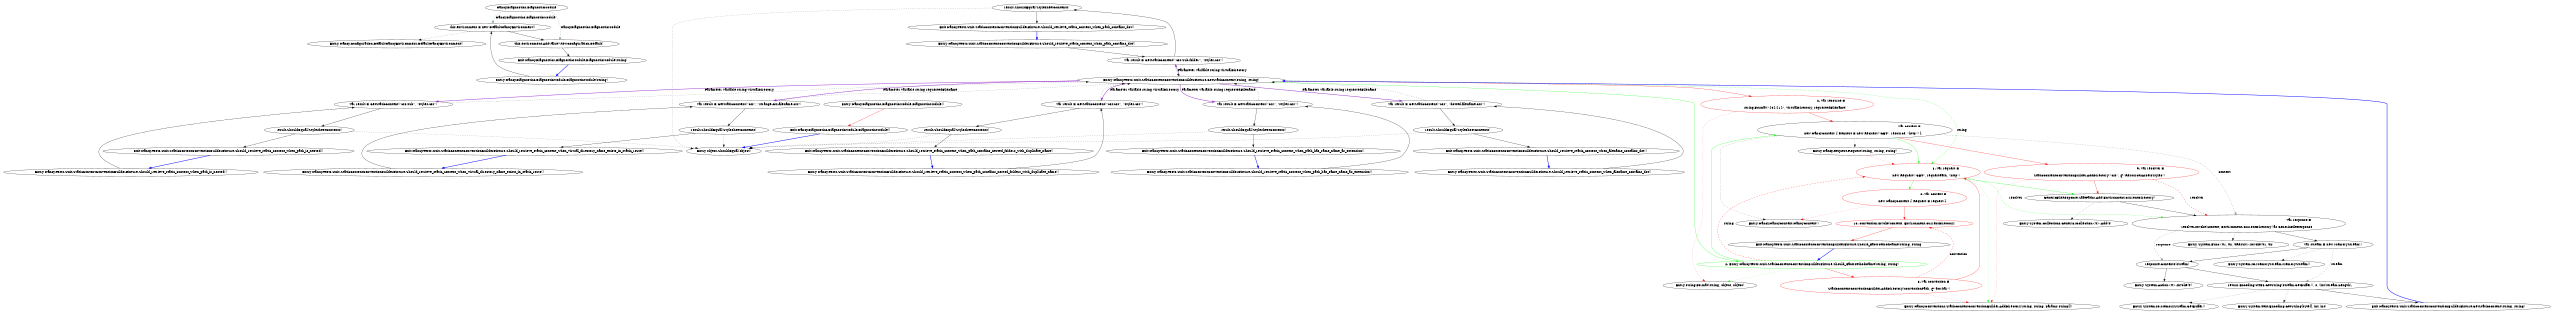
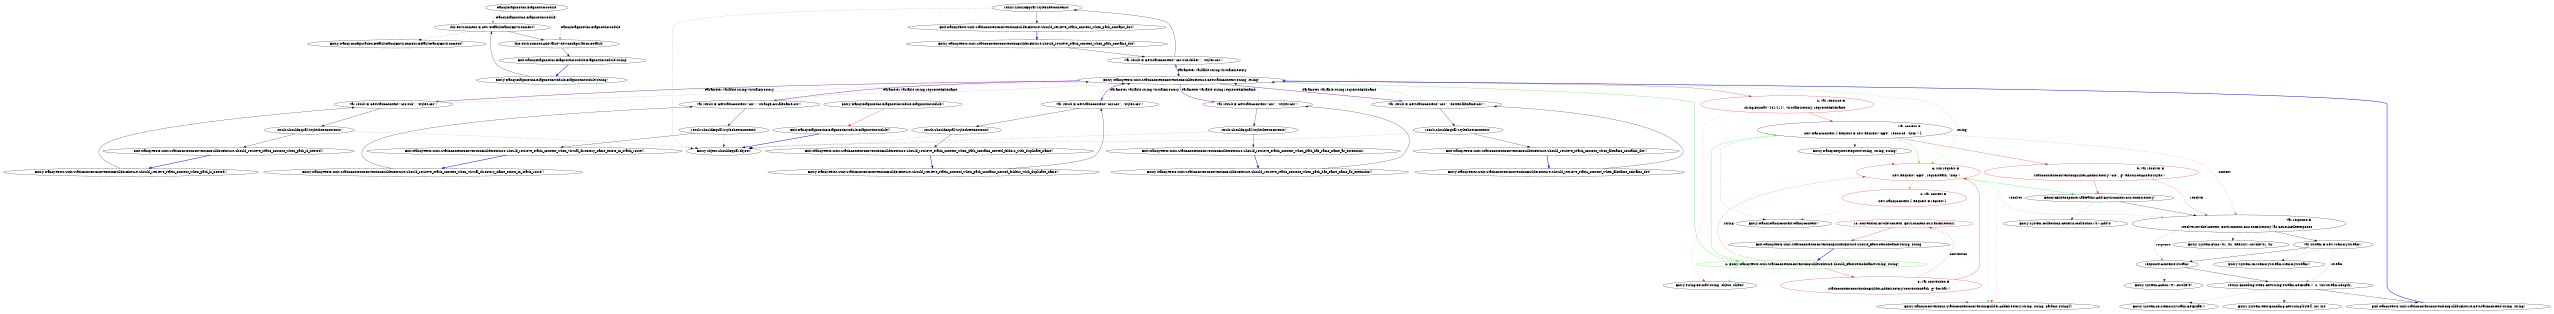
(1918, 172) -> (1918, 172)
(1904, 212) -> none
(2166, 274) -> (2166, 274)
